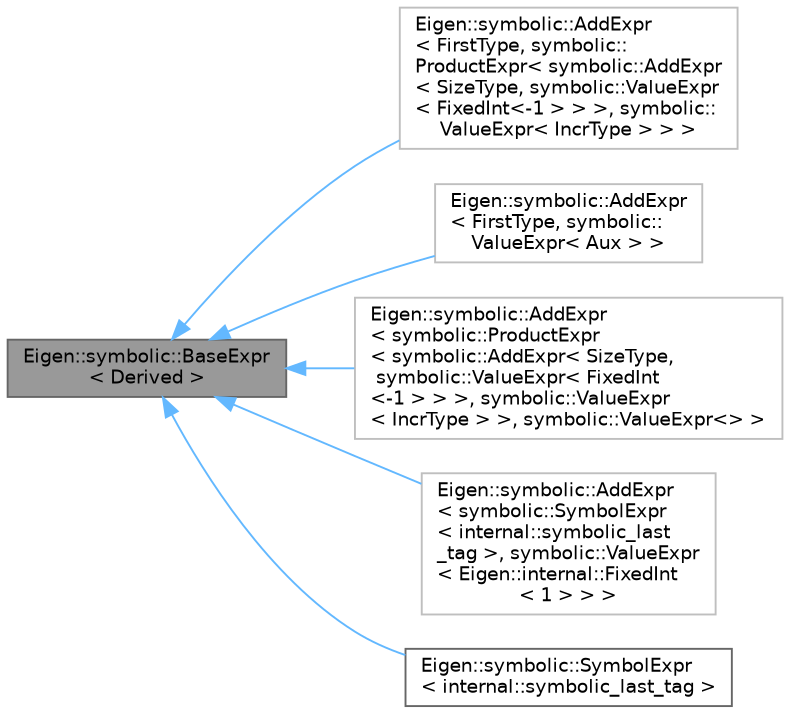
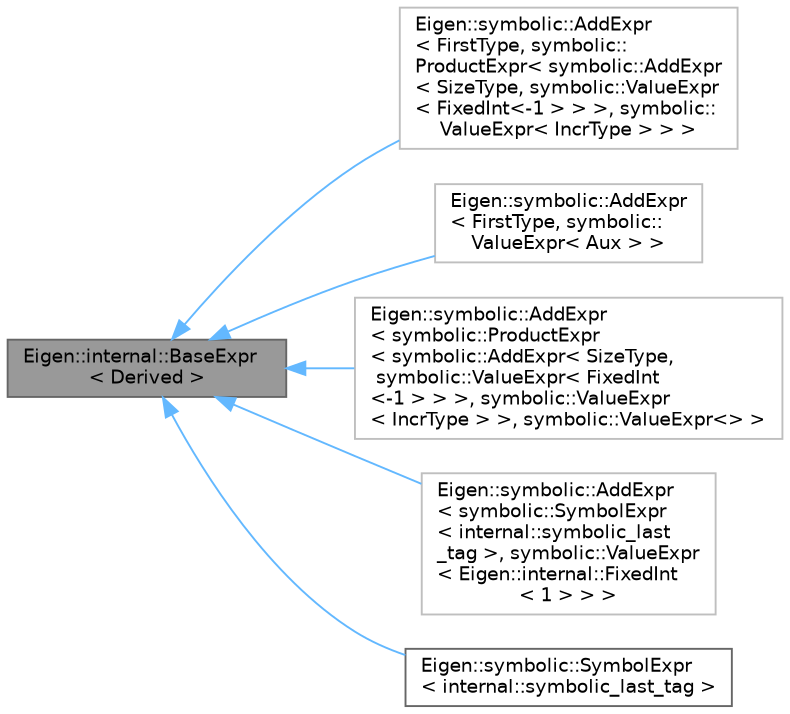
(147, 368) -> (147, 368)
